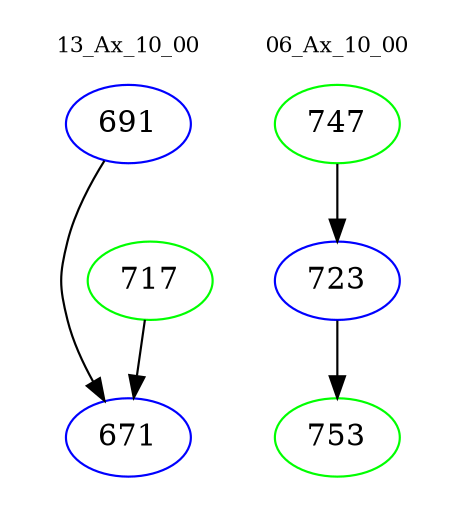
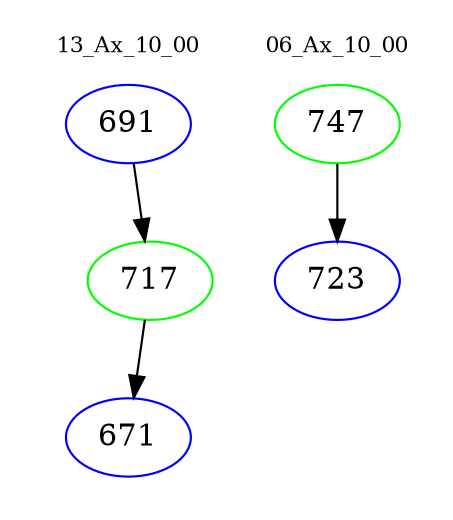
(62, 270) -> (138, 191)
(337, 437) -> none
